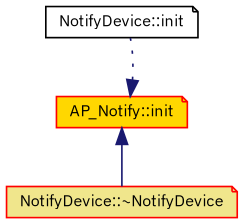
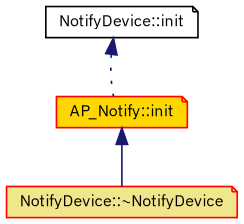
(133, 59) -> (111, 76)
